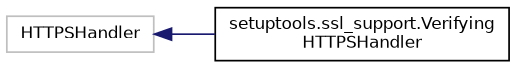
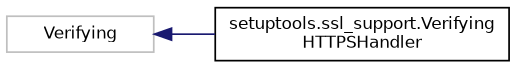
(80, 34) -> (80, 34)
